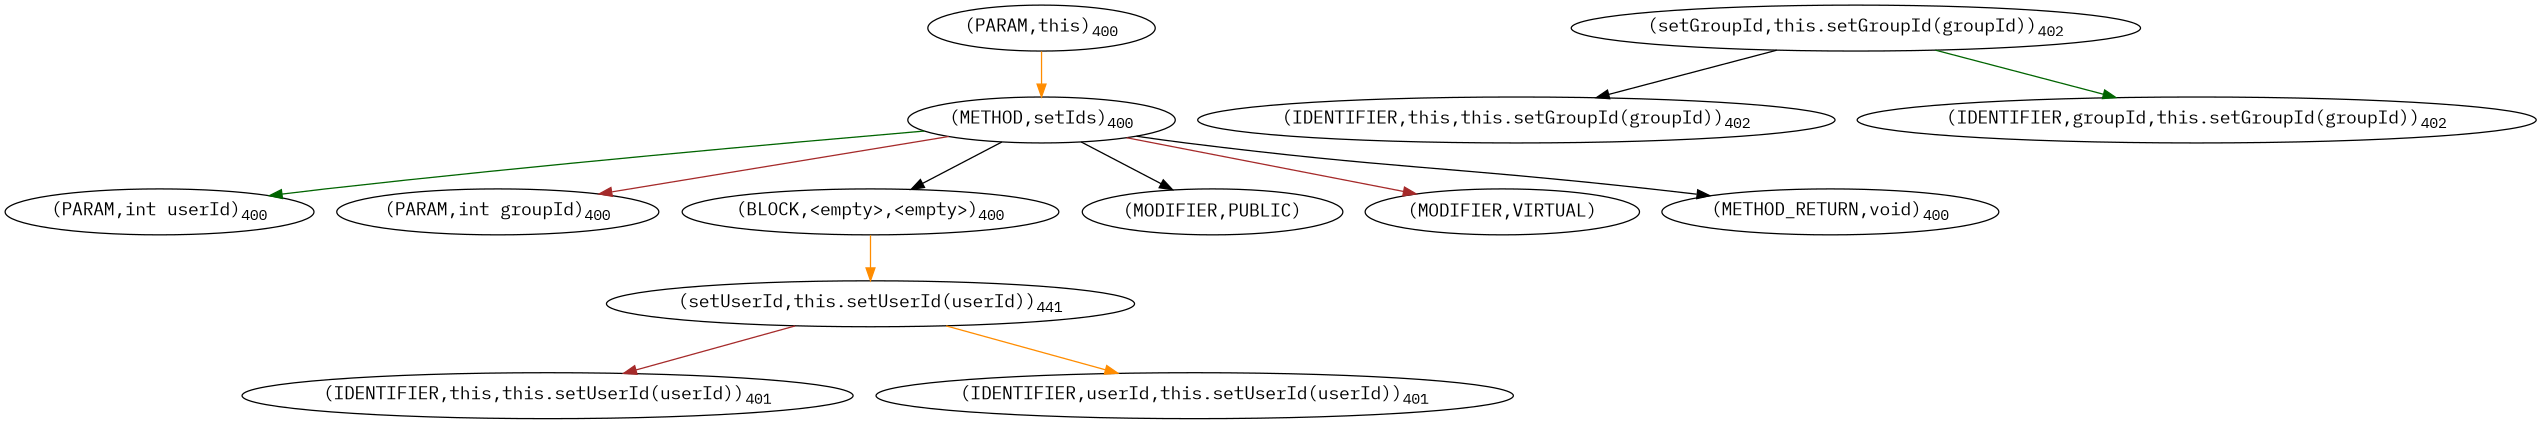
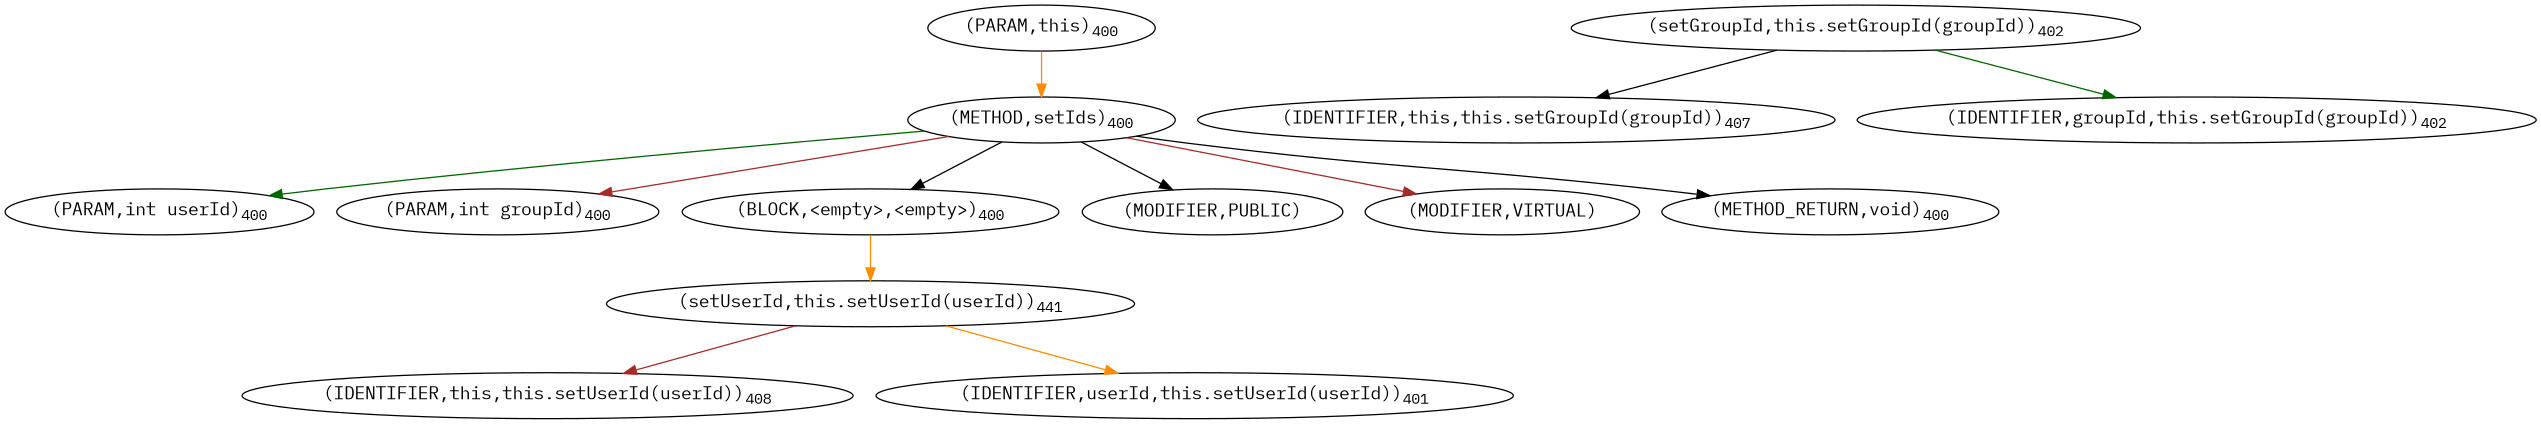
(1738, 118) -> (1738, 118)
(759, 394) -> (759, 394)
